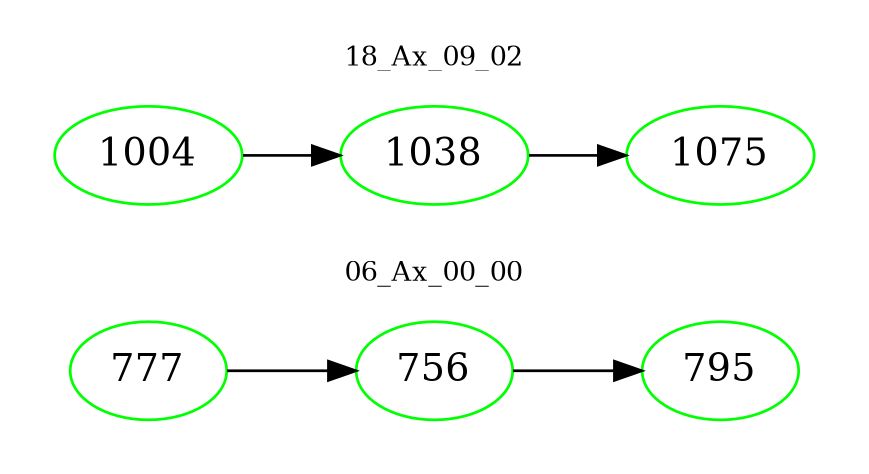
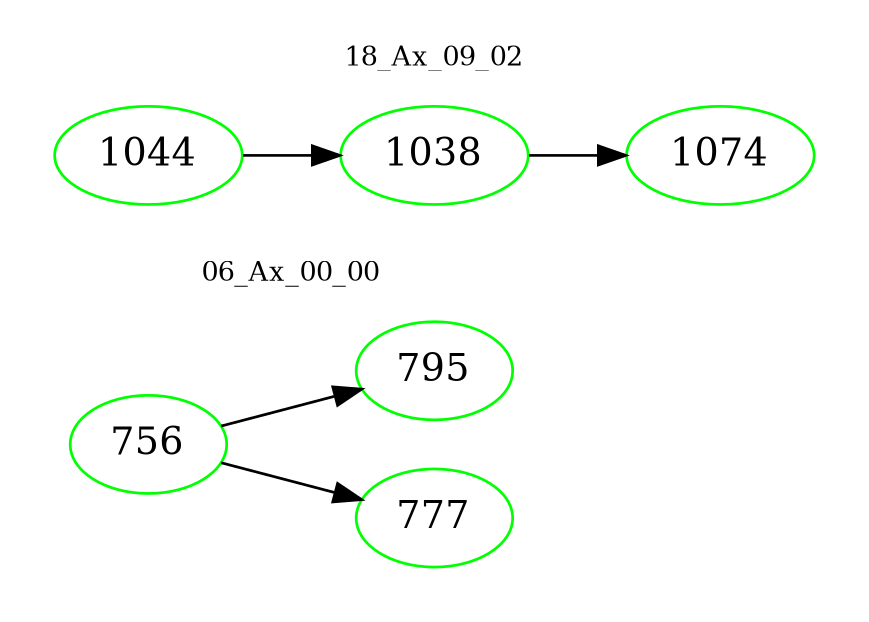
(148, 155) -> (148, 155)
(720, 155) -> (720, 155)
(278, 371) -> (278, 478)
